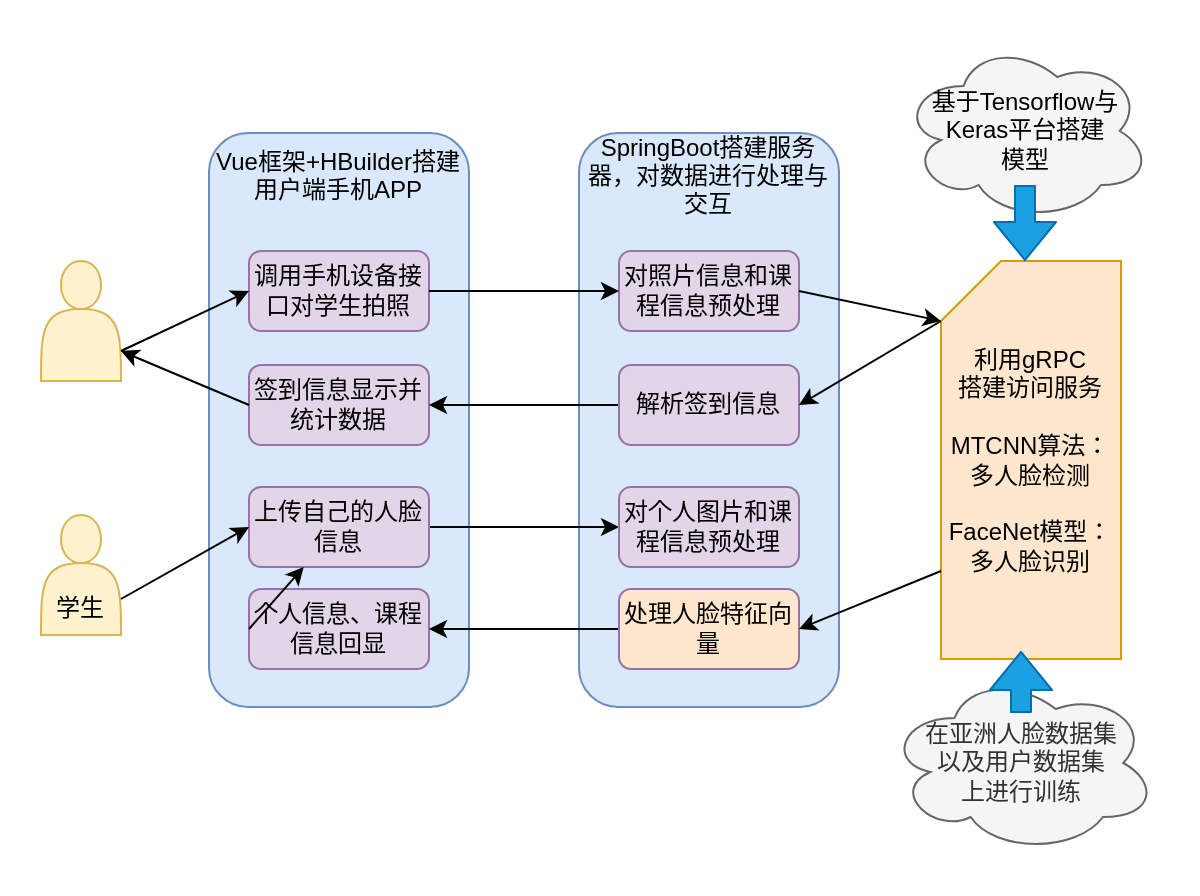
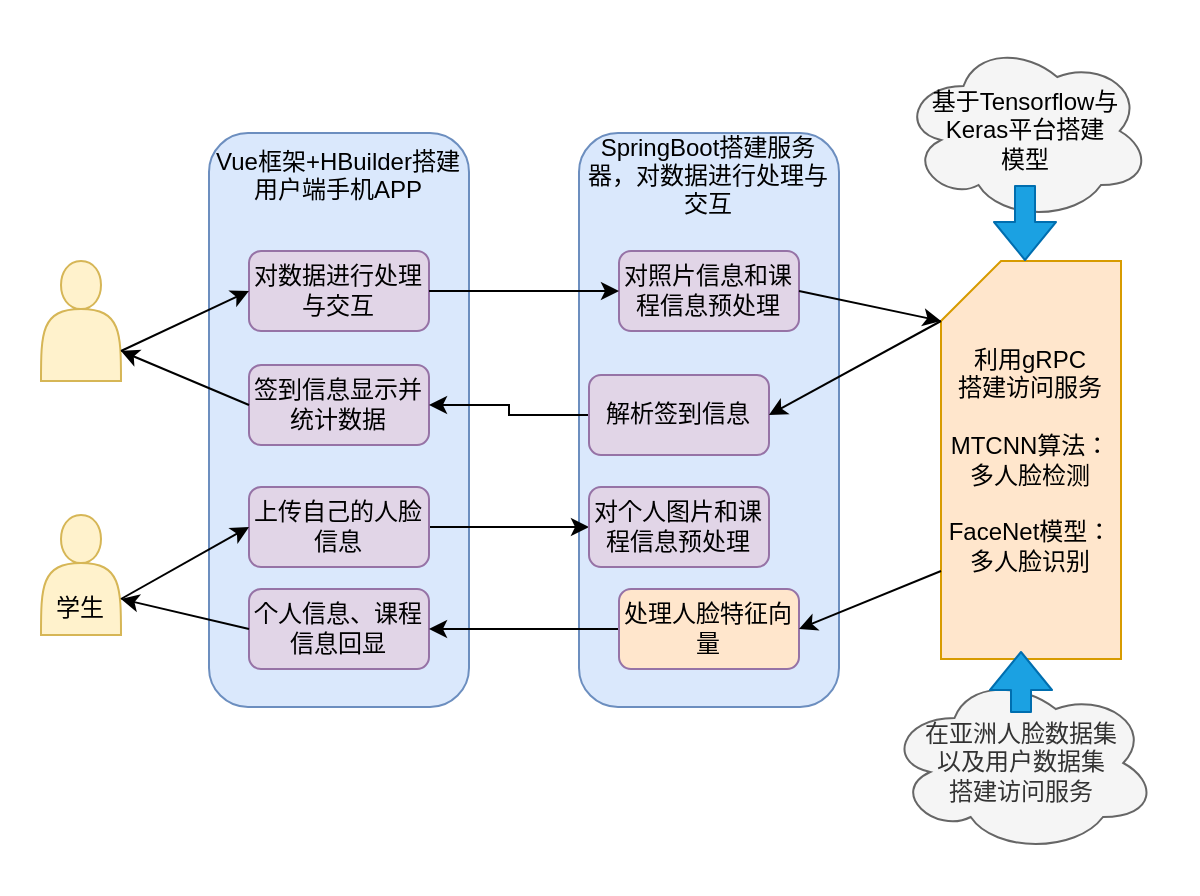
(339, 291) -> (339, 291)
(709, 405) -> (679, 415)
(709, 527) -> (679, 527)
(272, 603) -> (191, 615)
(1022, 763) -> (1022, 763)
